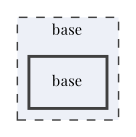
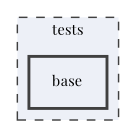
(68, 31) -> (68, 31)
